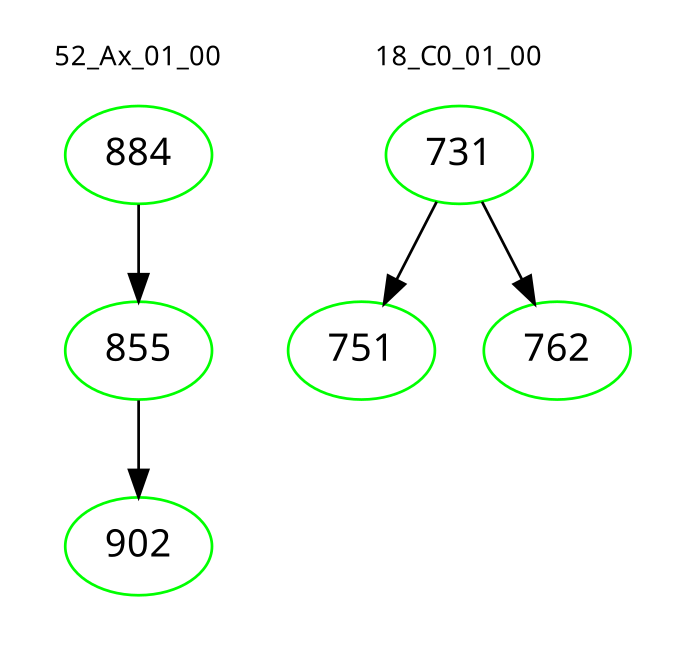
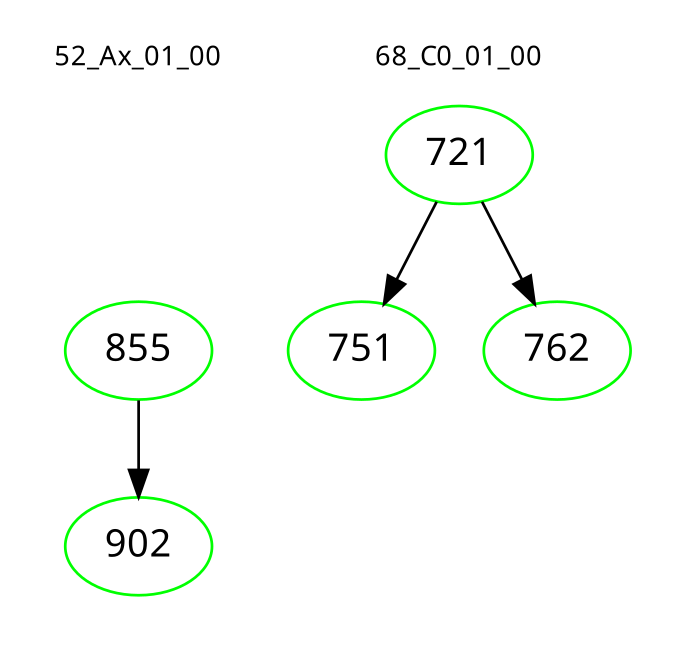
(459, 58) -> (459, 58)
(139, 155) -> none
(459, 155) -> (459, 155)
